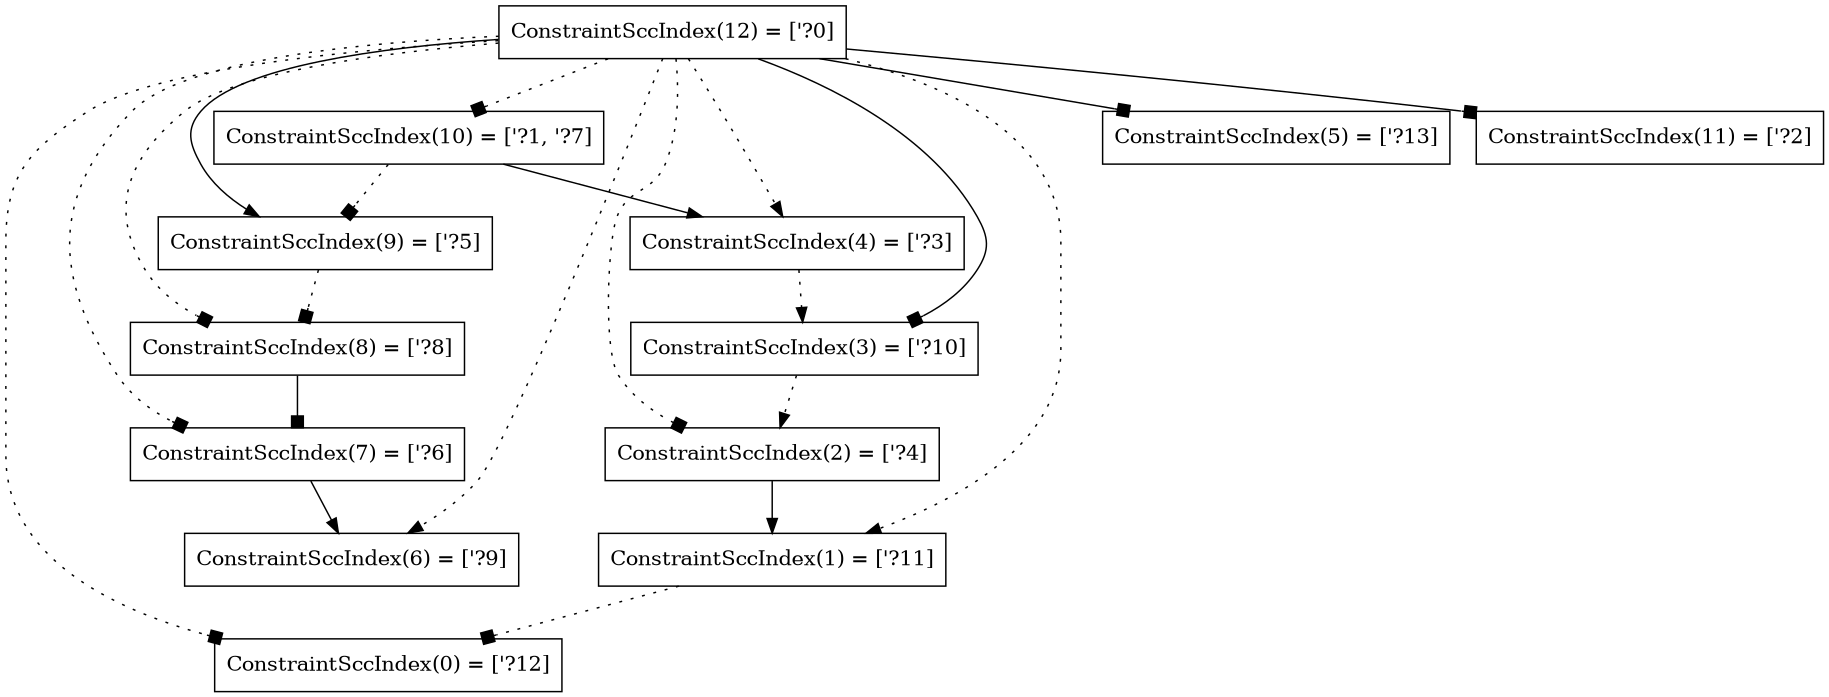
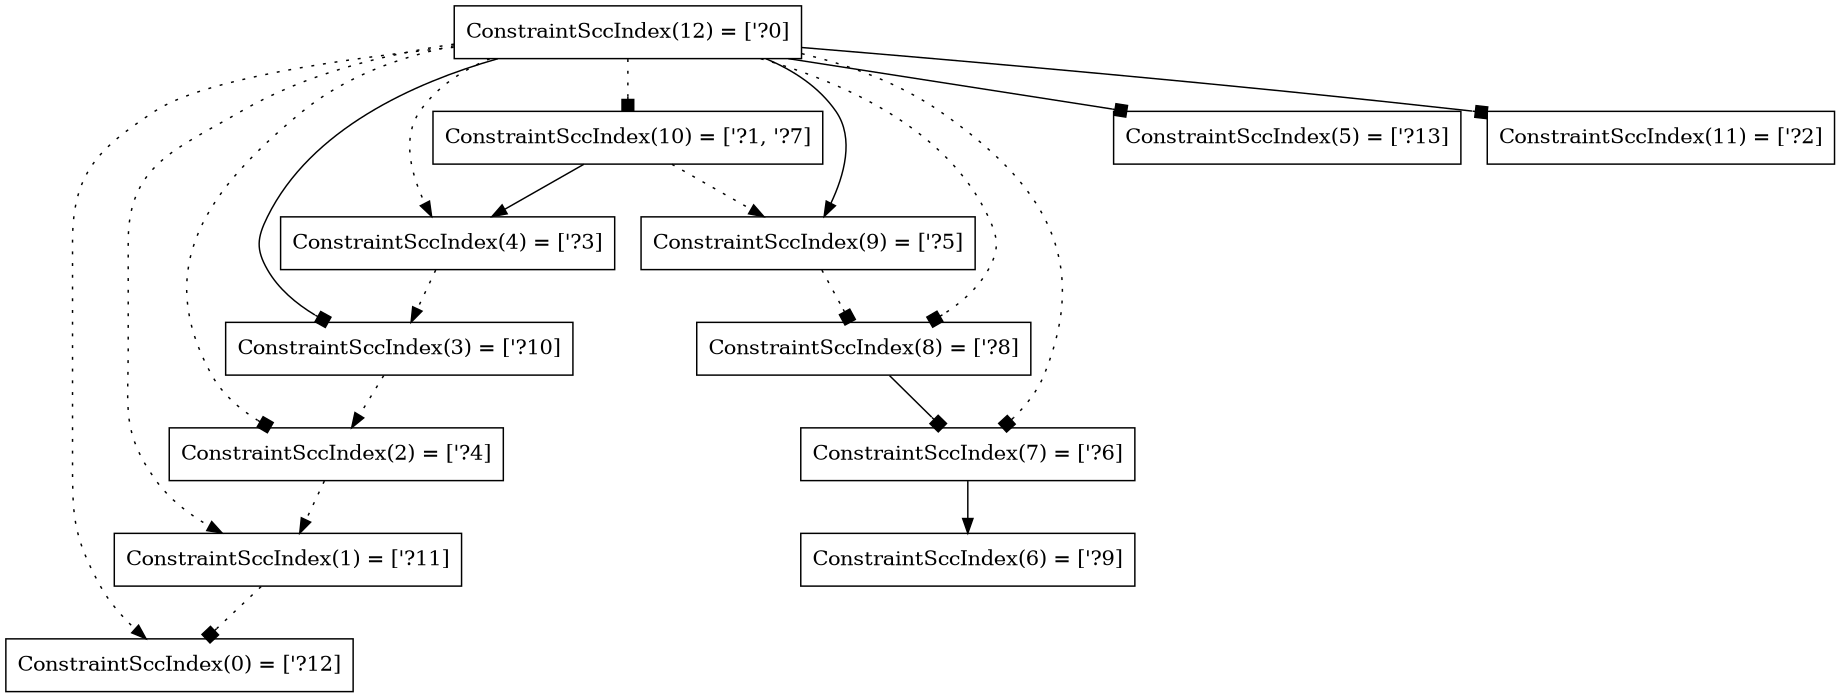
(372, 185) -> (711, 187)
(10, 203) -> (75, 209)
(562, 306) -> none
(772, 500) -> (315, 500)
